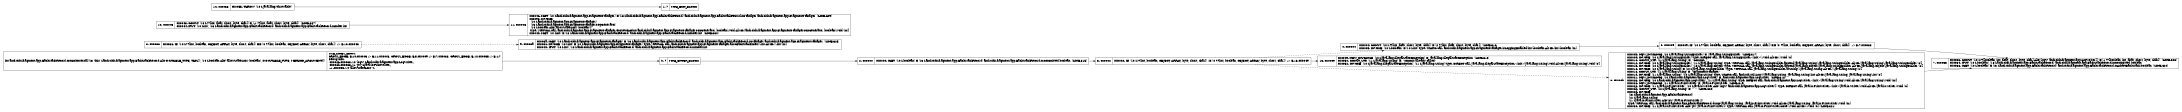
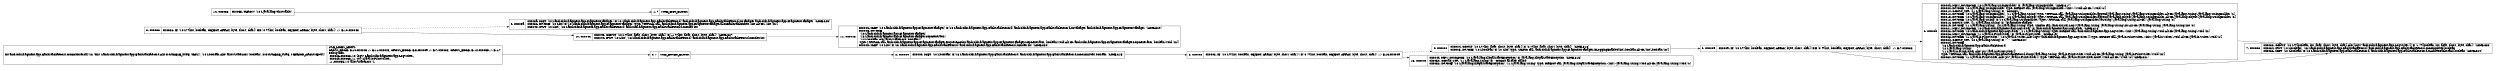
(542, 19) -> (871, 31)
none -> (467, 34)
(1431, 72) -> (1892, 43)
